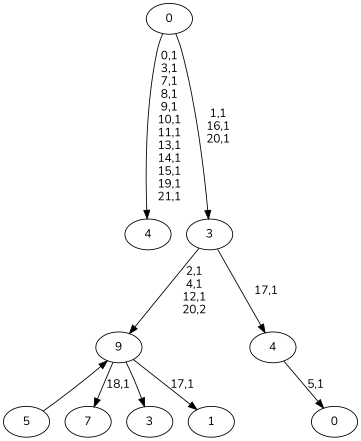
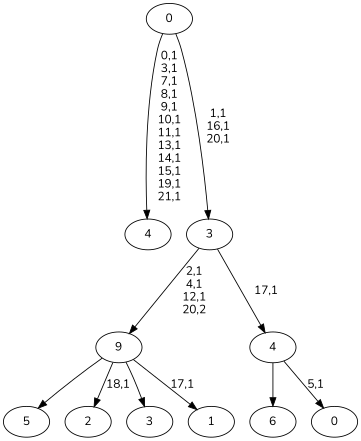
(72, 389) -> (73, 380)
(88, 422) -> (88, 422)
none -> (273, 422)
